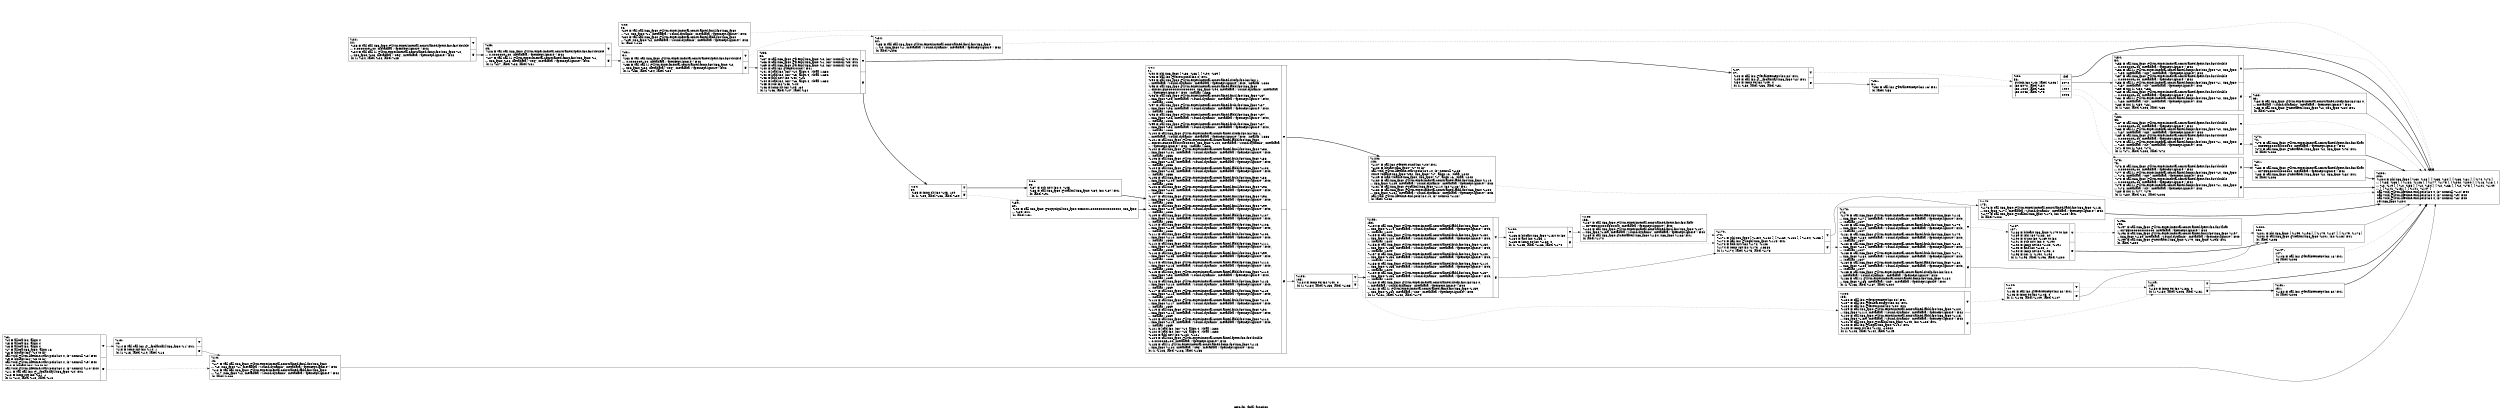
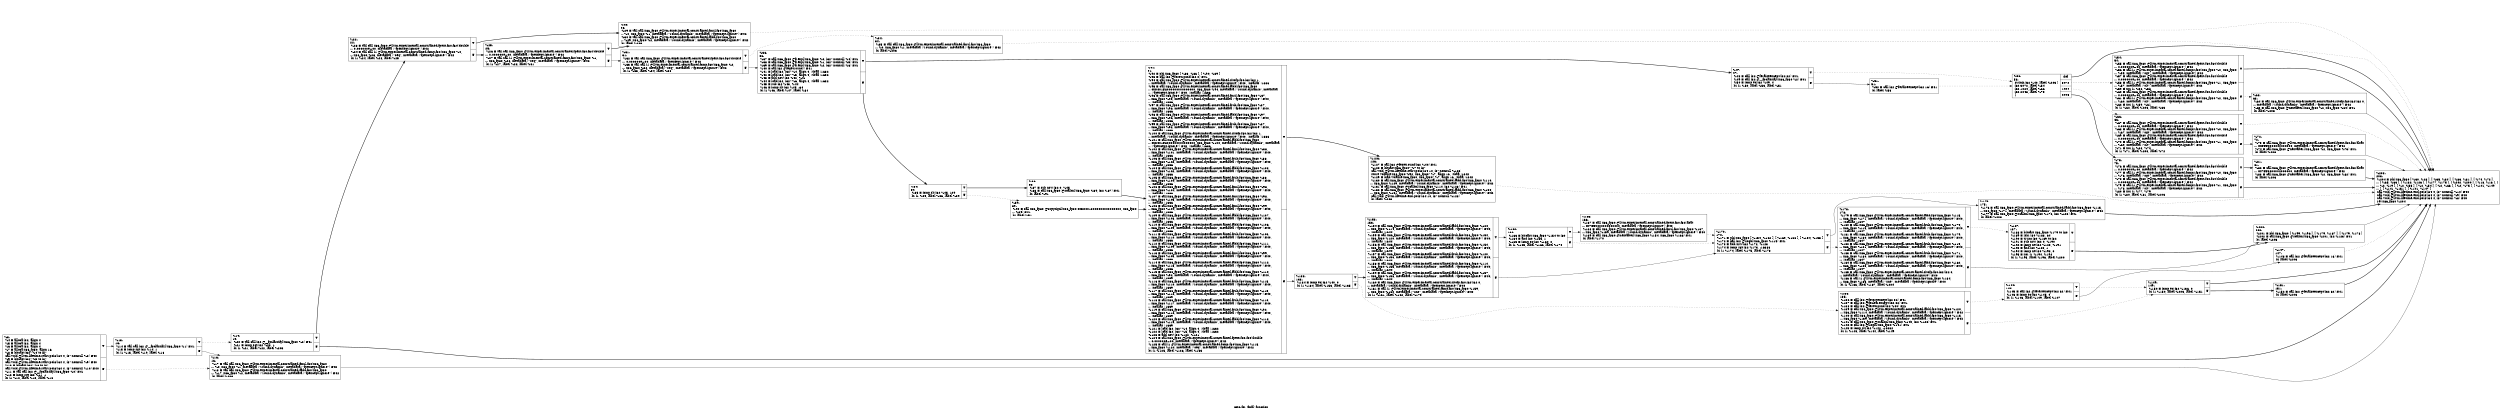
none -> (546, 35)
none -> (619, 48)
(2091, 83) -> (2091, 83)
(2095, 122) -> (2095, 122)
(2385, 162) -> (2385, 162)
(2178, 232) -> none
none -> (275, 342)
